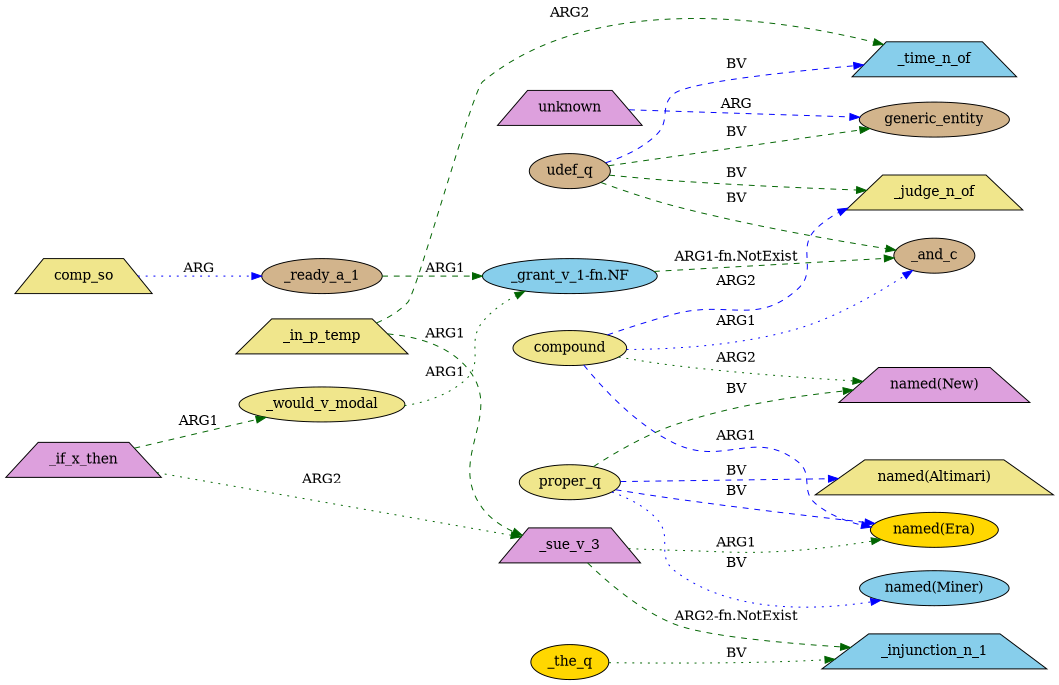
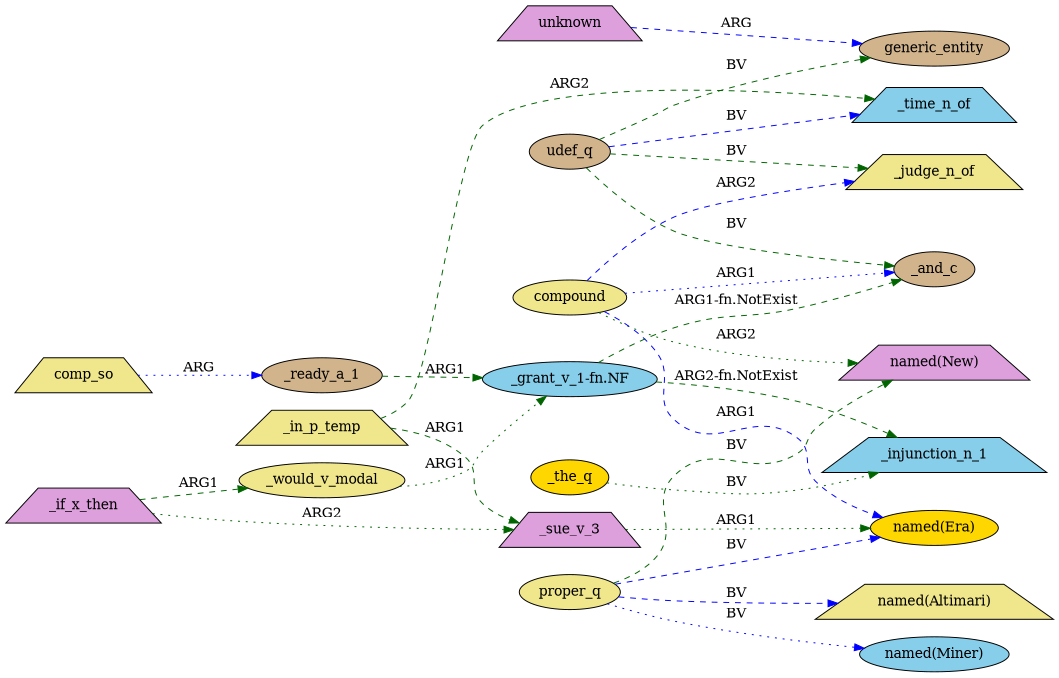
(704, 632) -> (775, 396)
